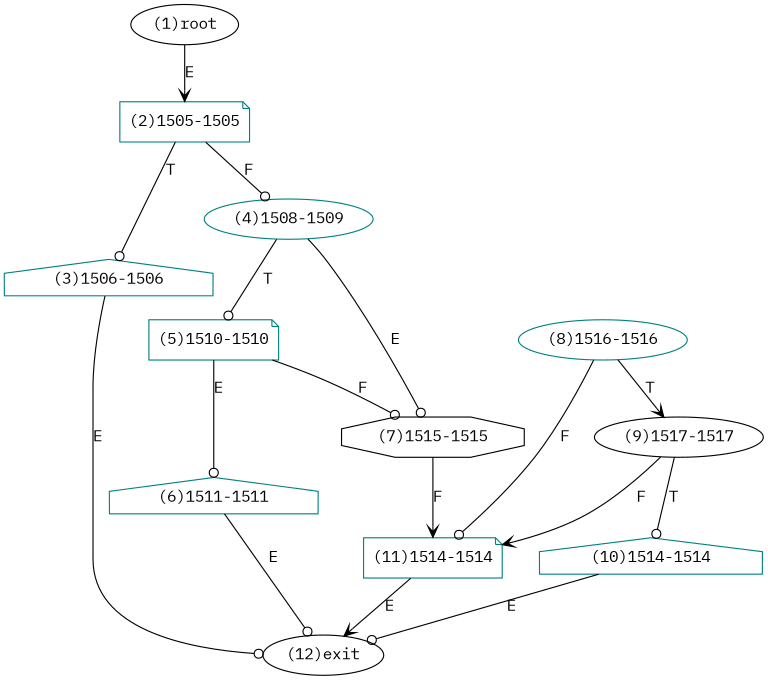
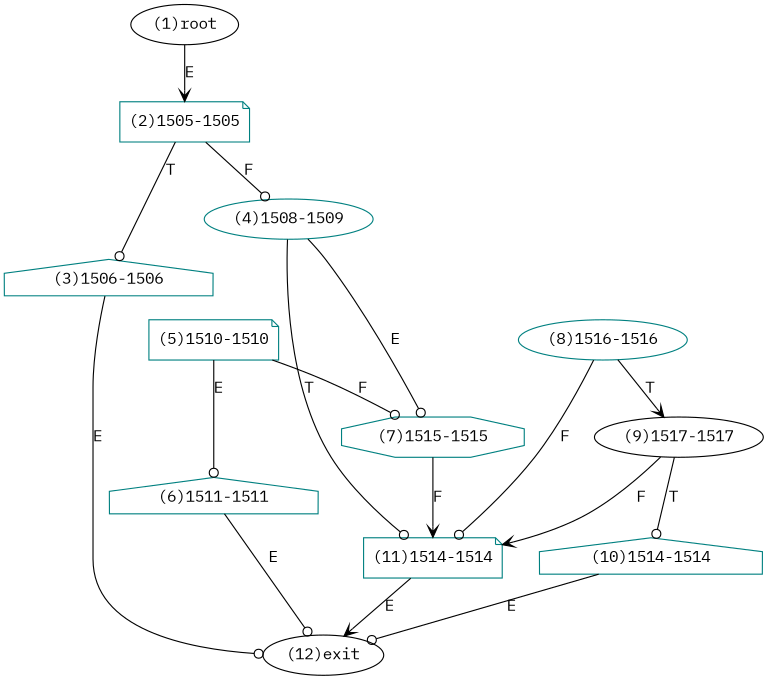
(254, 275) -> (306, 401)
(433, 437) -> (433, 437)
